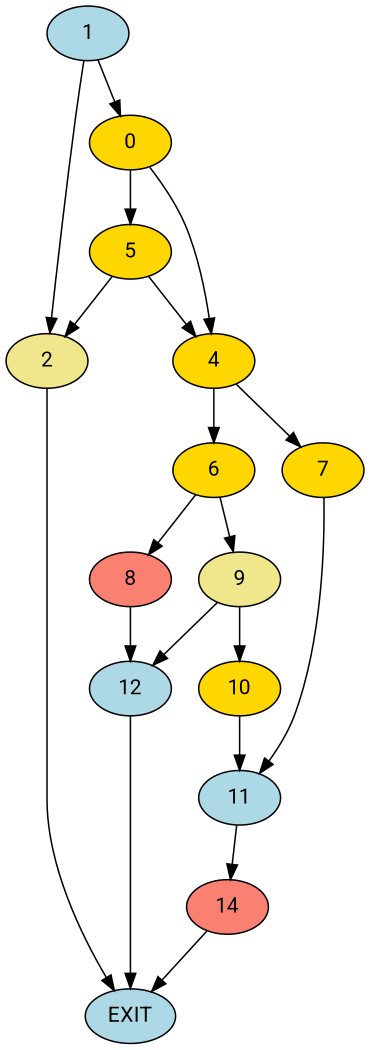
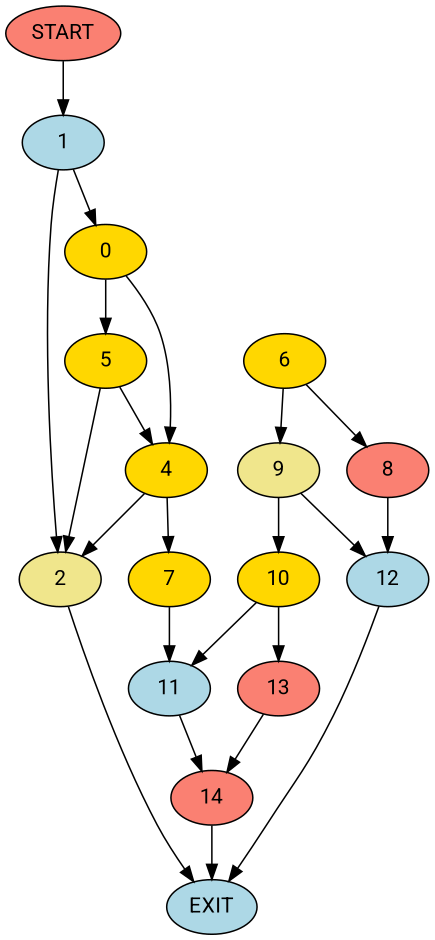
none -> (63, 33)
(214, 408) -> (119, 519)
none -> (279, 689)
